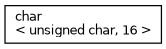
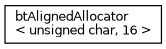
(83, 24) -> (83, 24)
